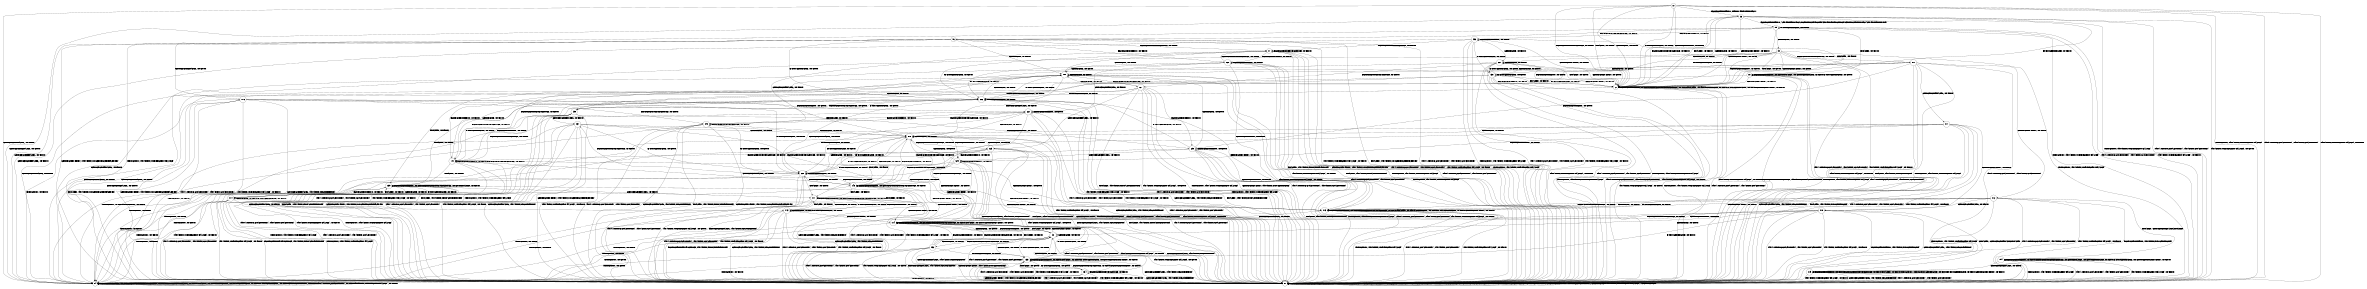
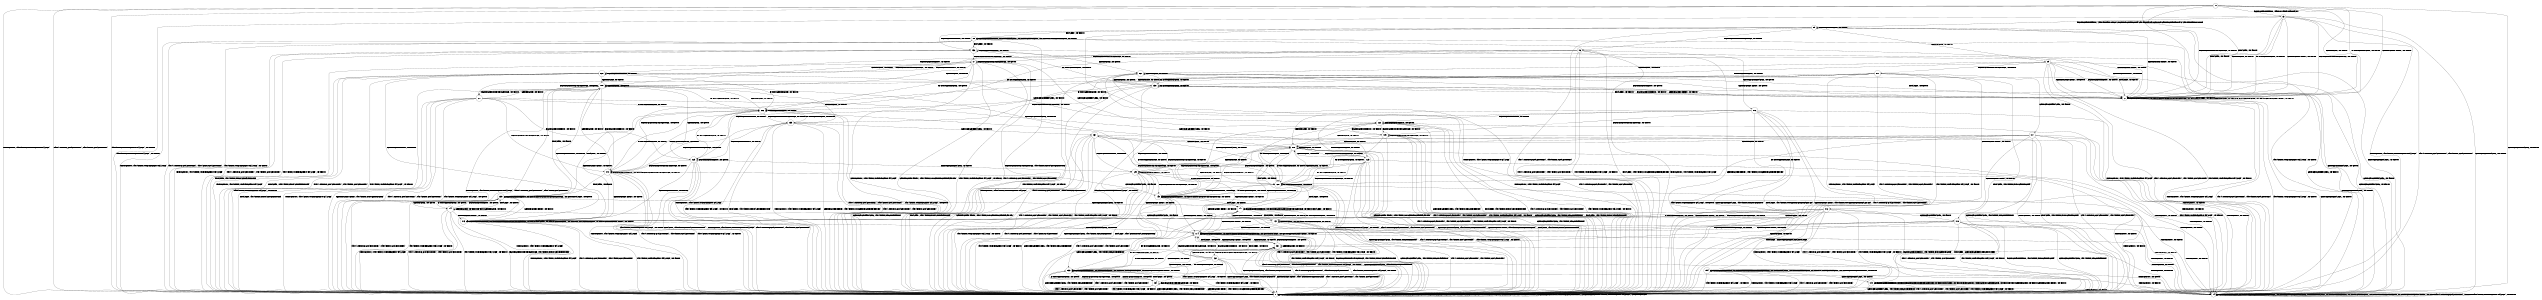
(1708, 48) -> (974, 44)
none -> (604, 199)
(162, 238) -> (2145, 200)
